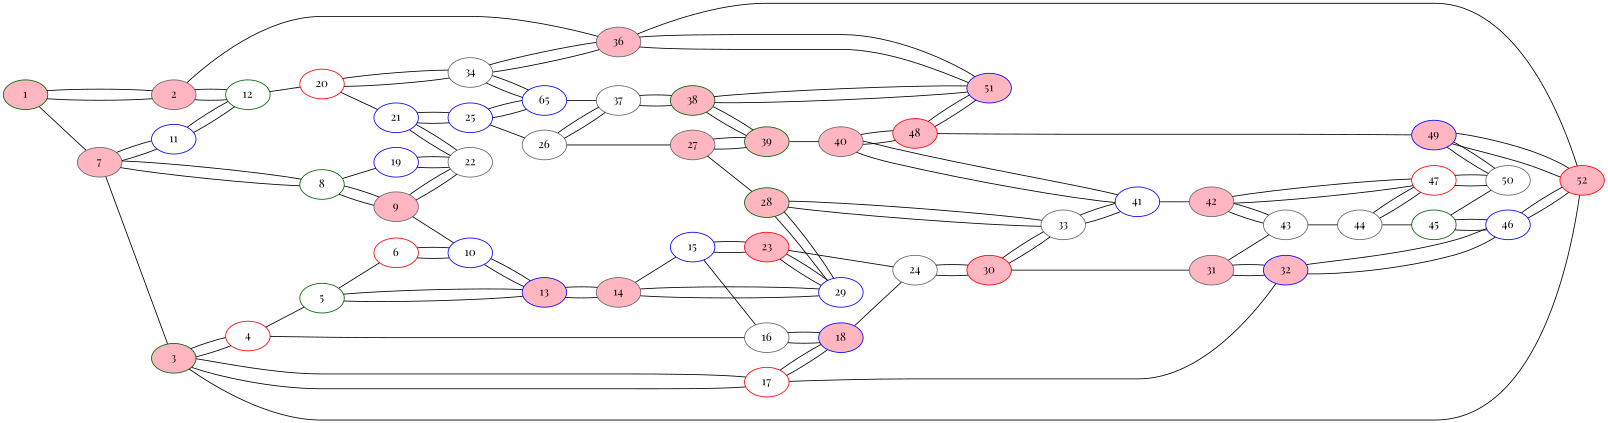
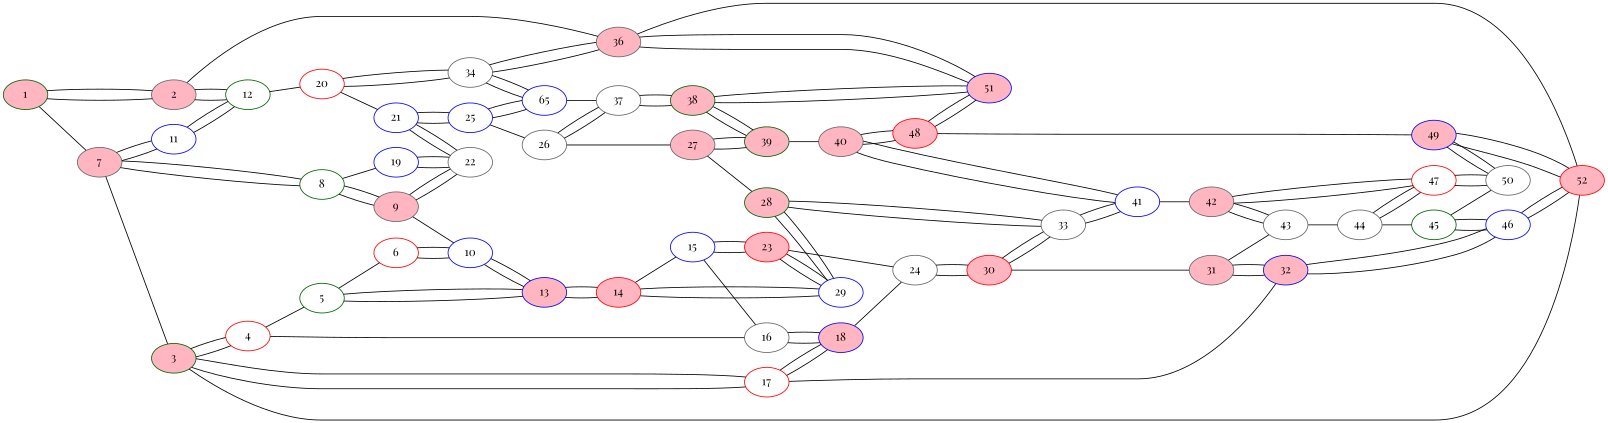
(619, 292) -> (619, 292)
